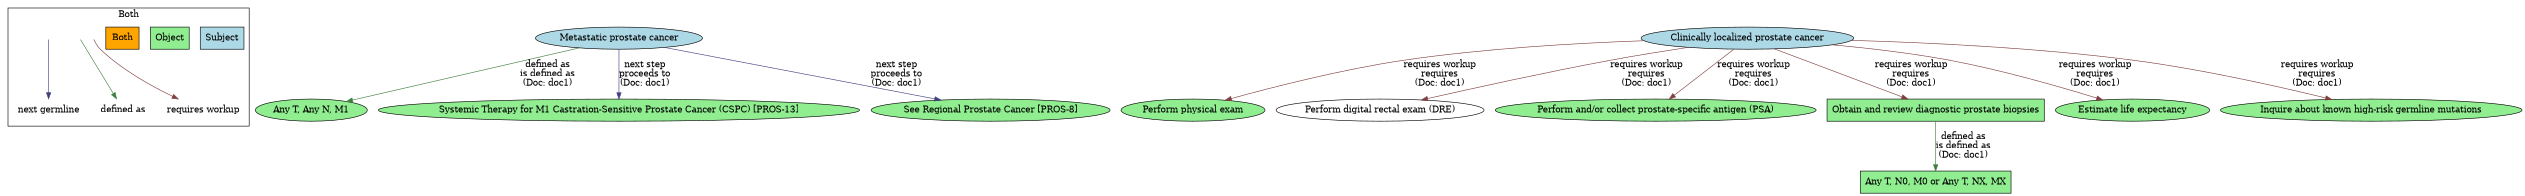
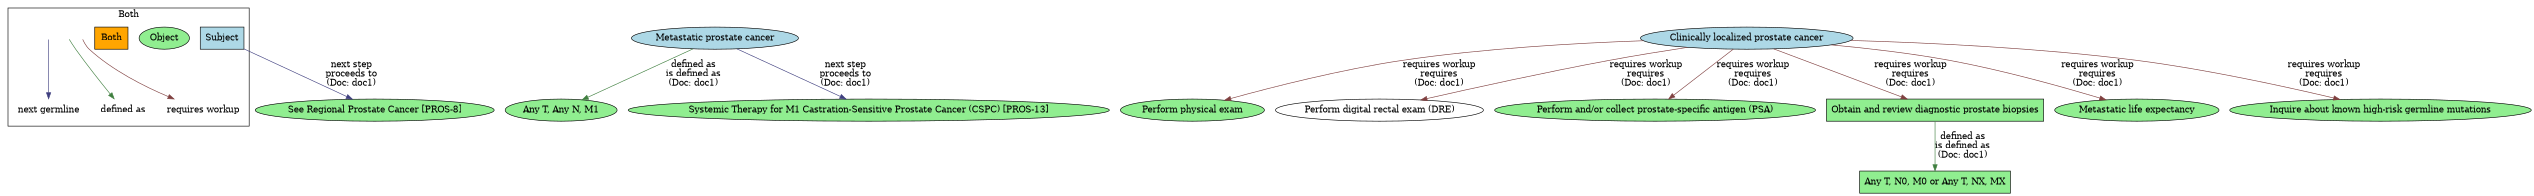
(170, 38) -> (164, 38)
(800, 73) -> (295, 73)
(2133, 110) -> (2137, 110)
